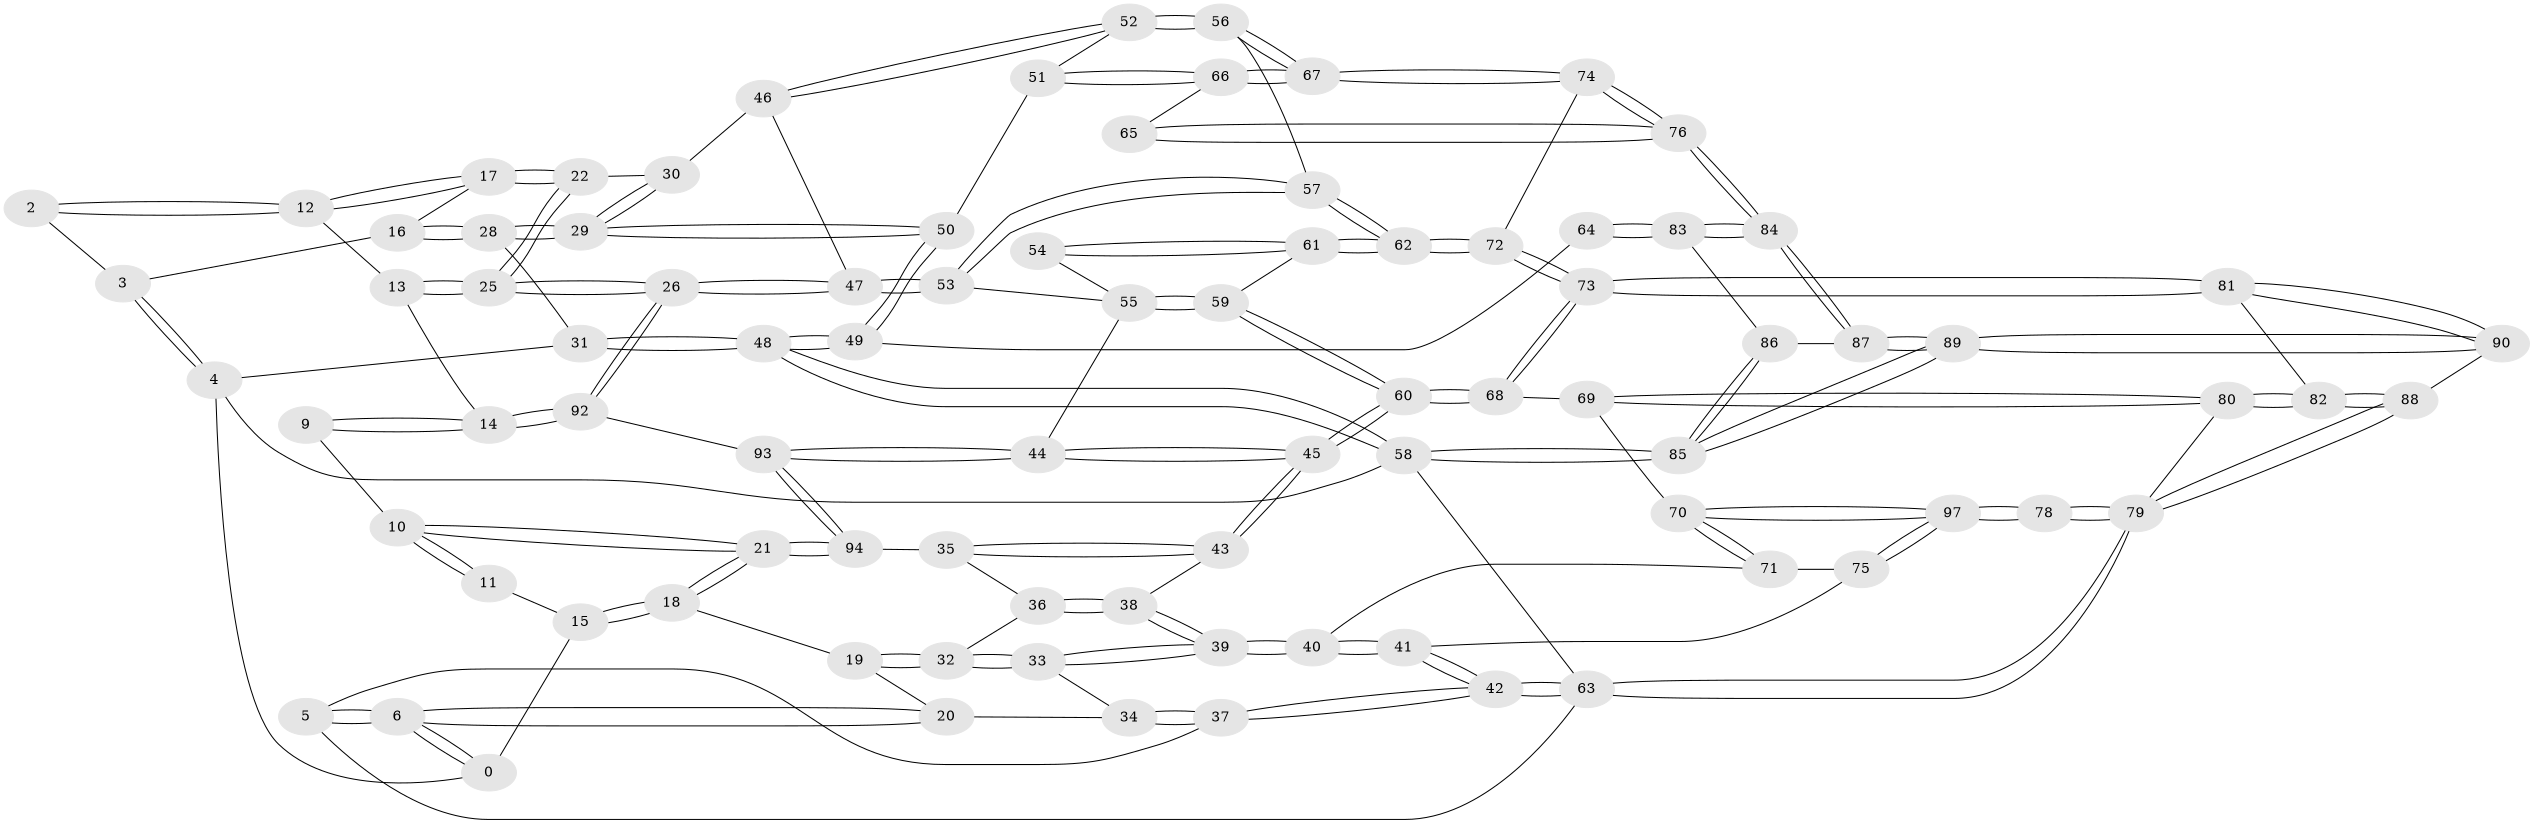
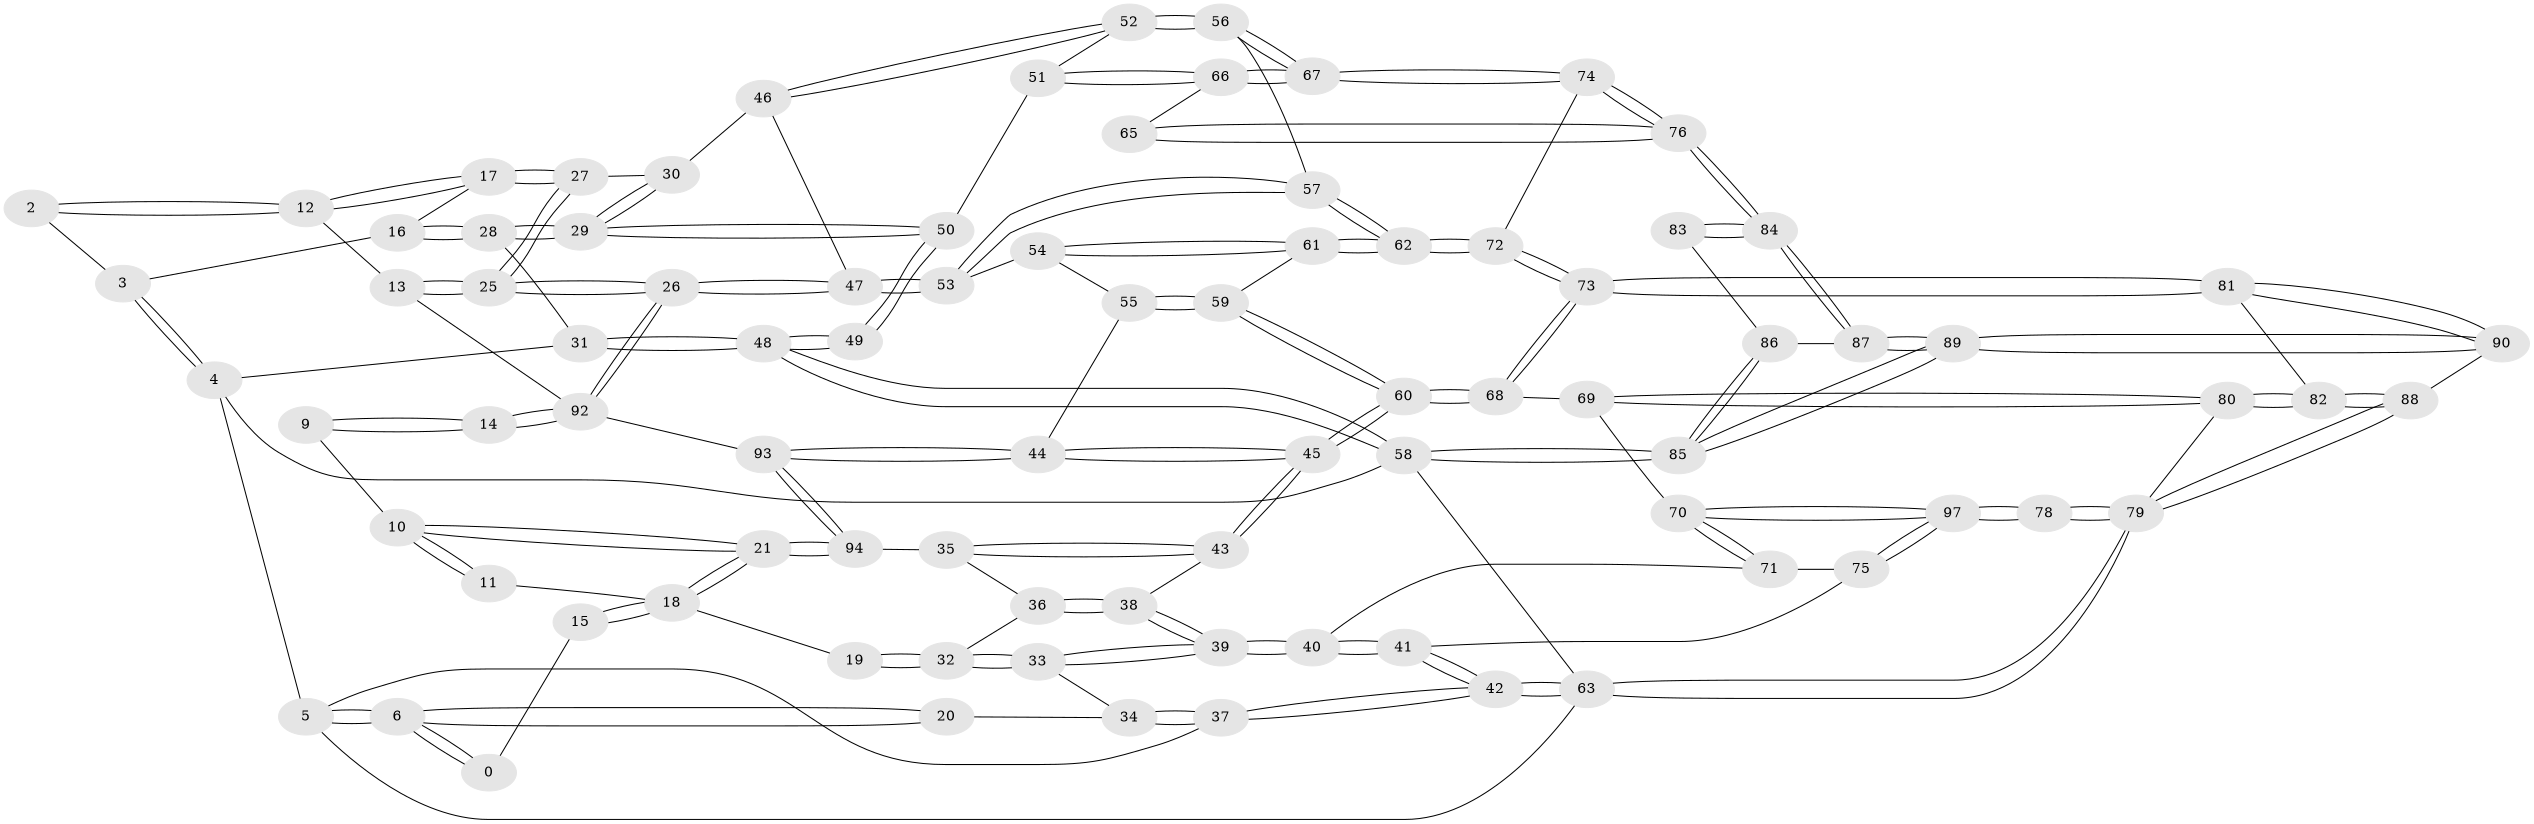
(581, 177) -> (581, 177)
(1587, 231) -> none
(1038, 294) -> (992, 268)
(434, 350) -> (482, 345)
(535, 603) -> (581, 592)
(246, 671) -> (260, 548)
(901, 689) -> none
